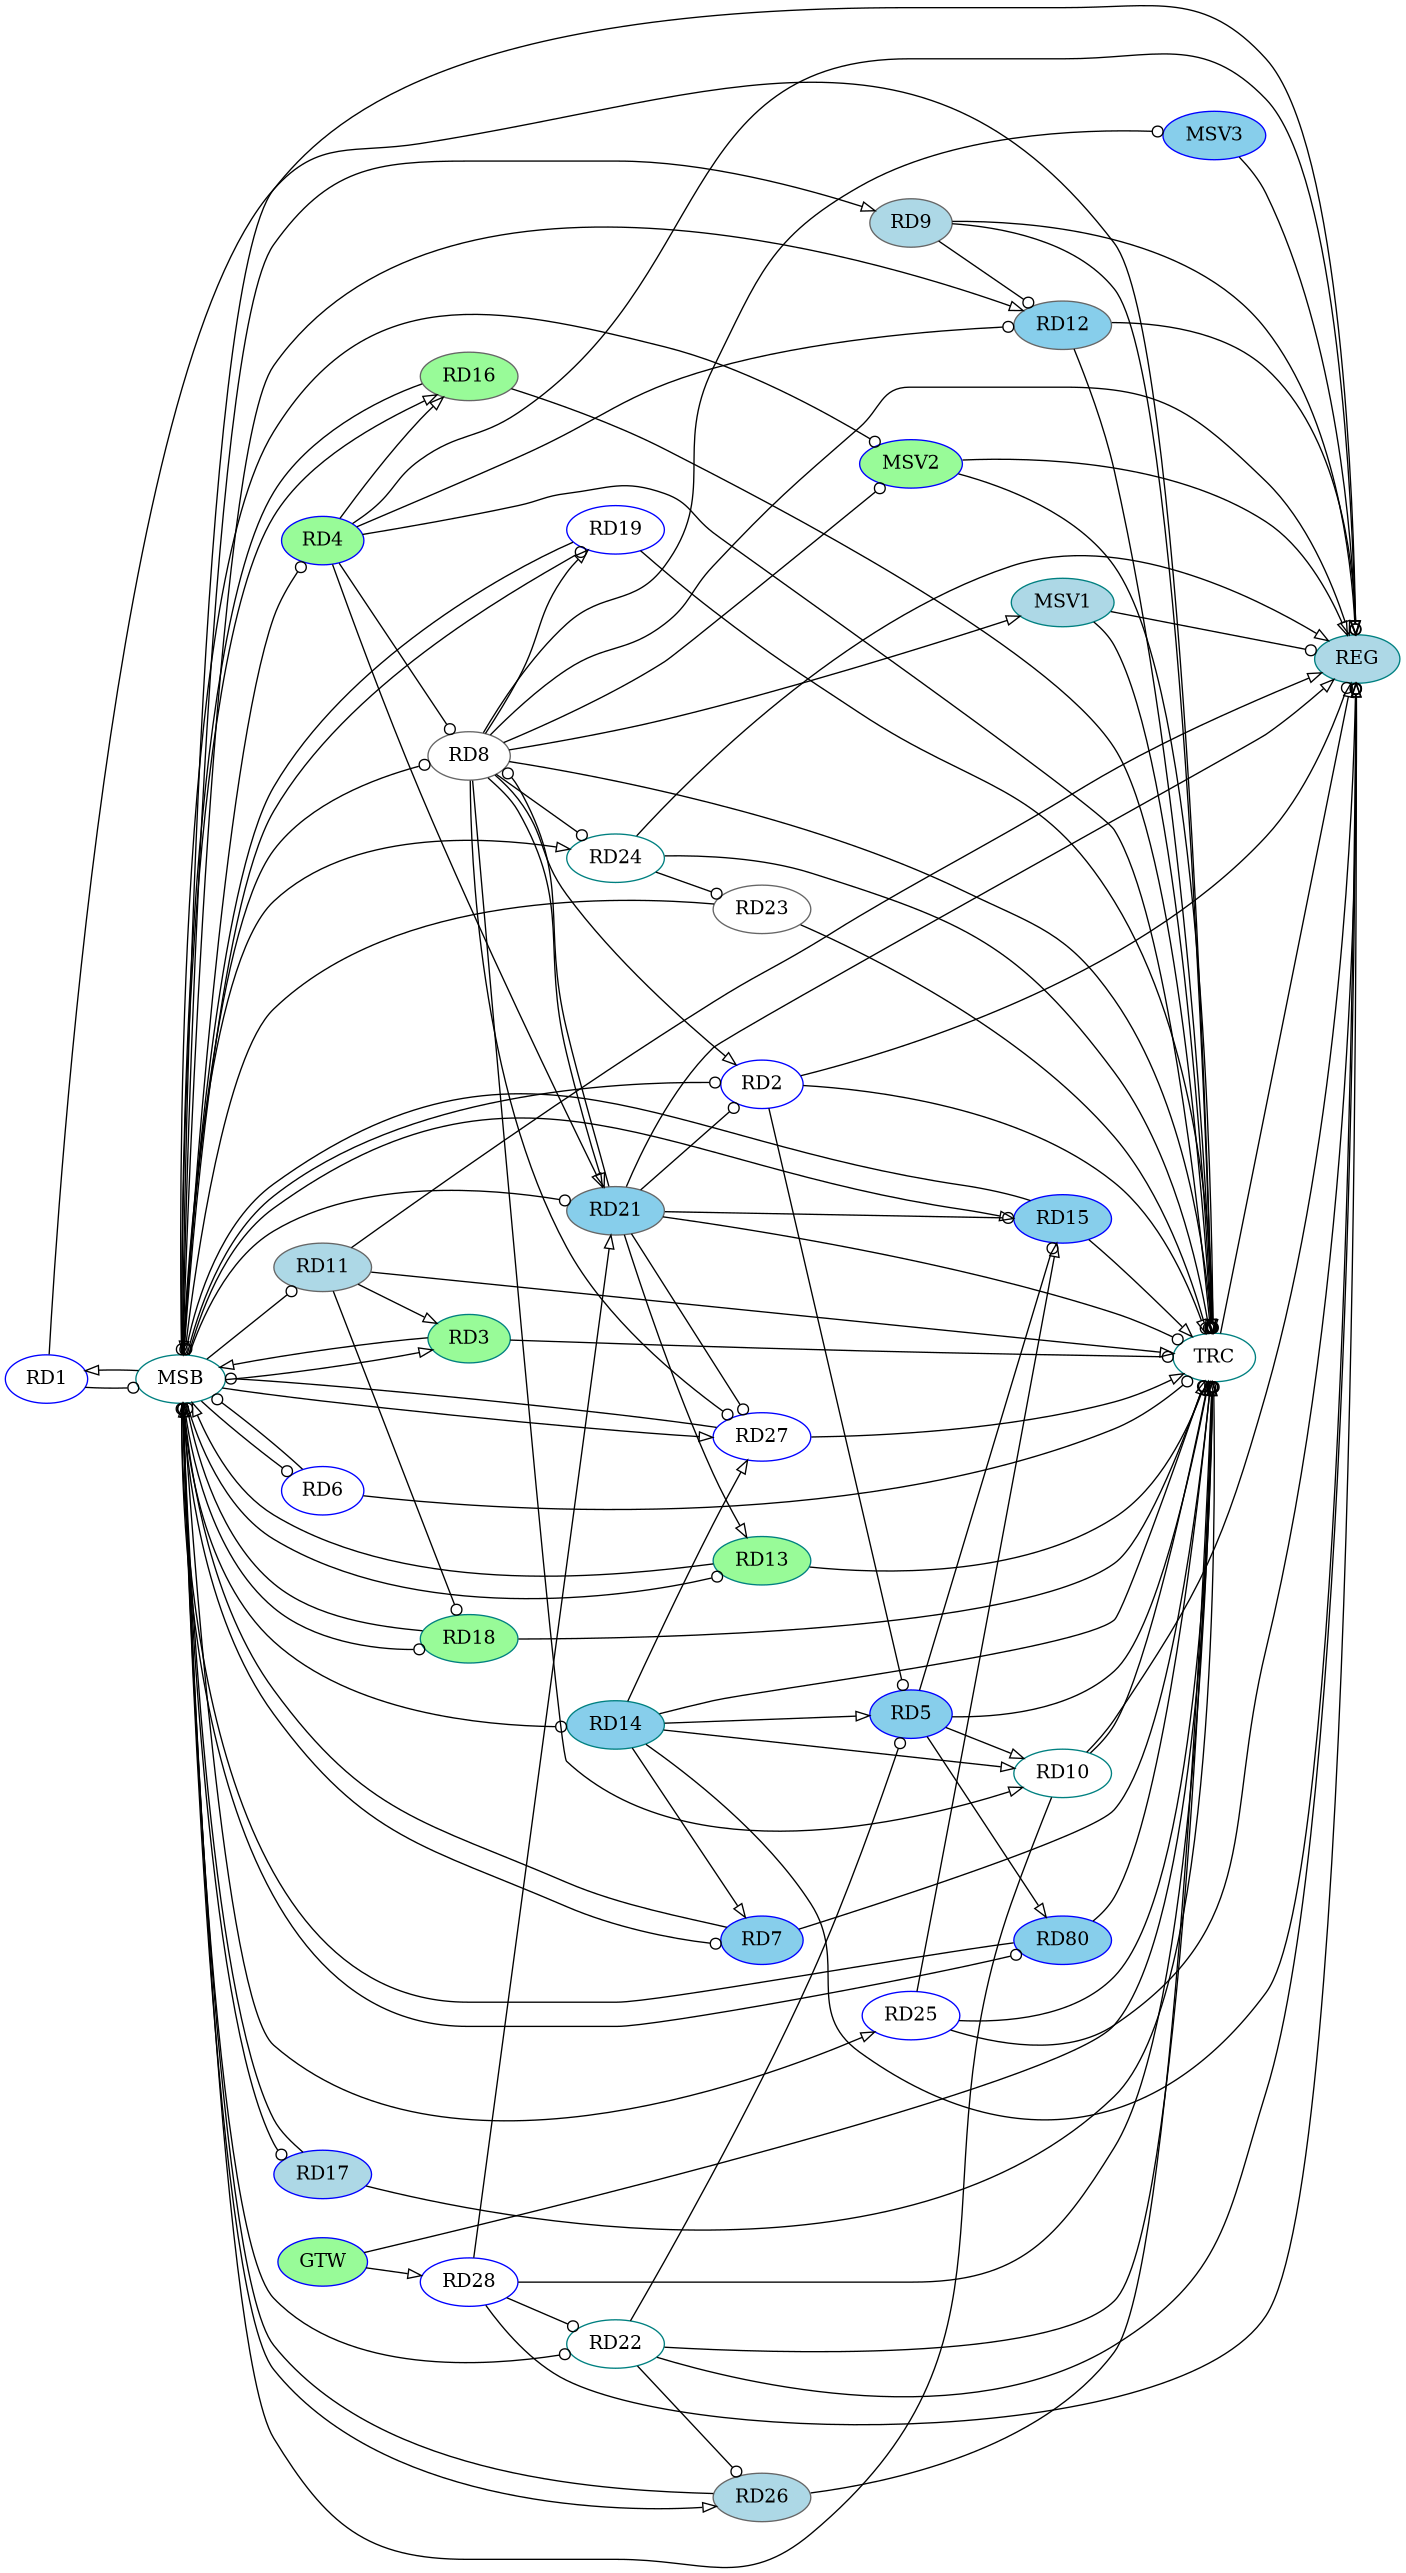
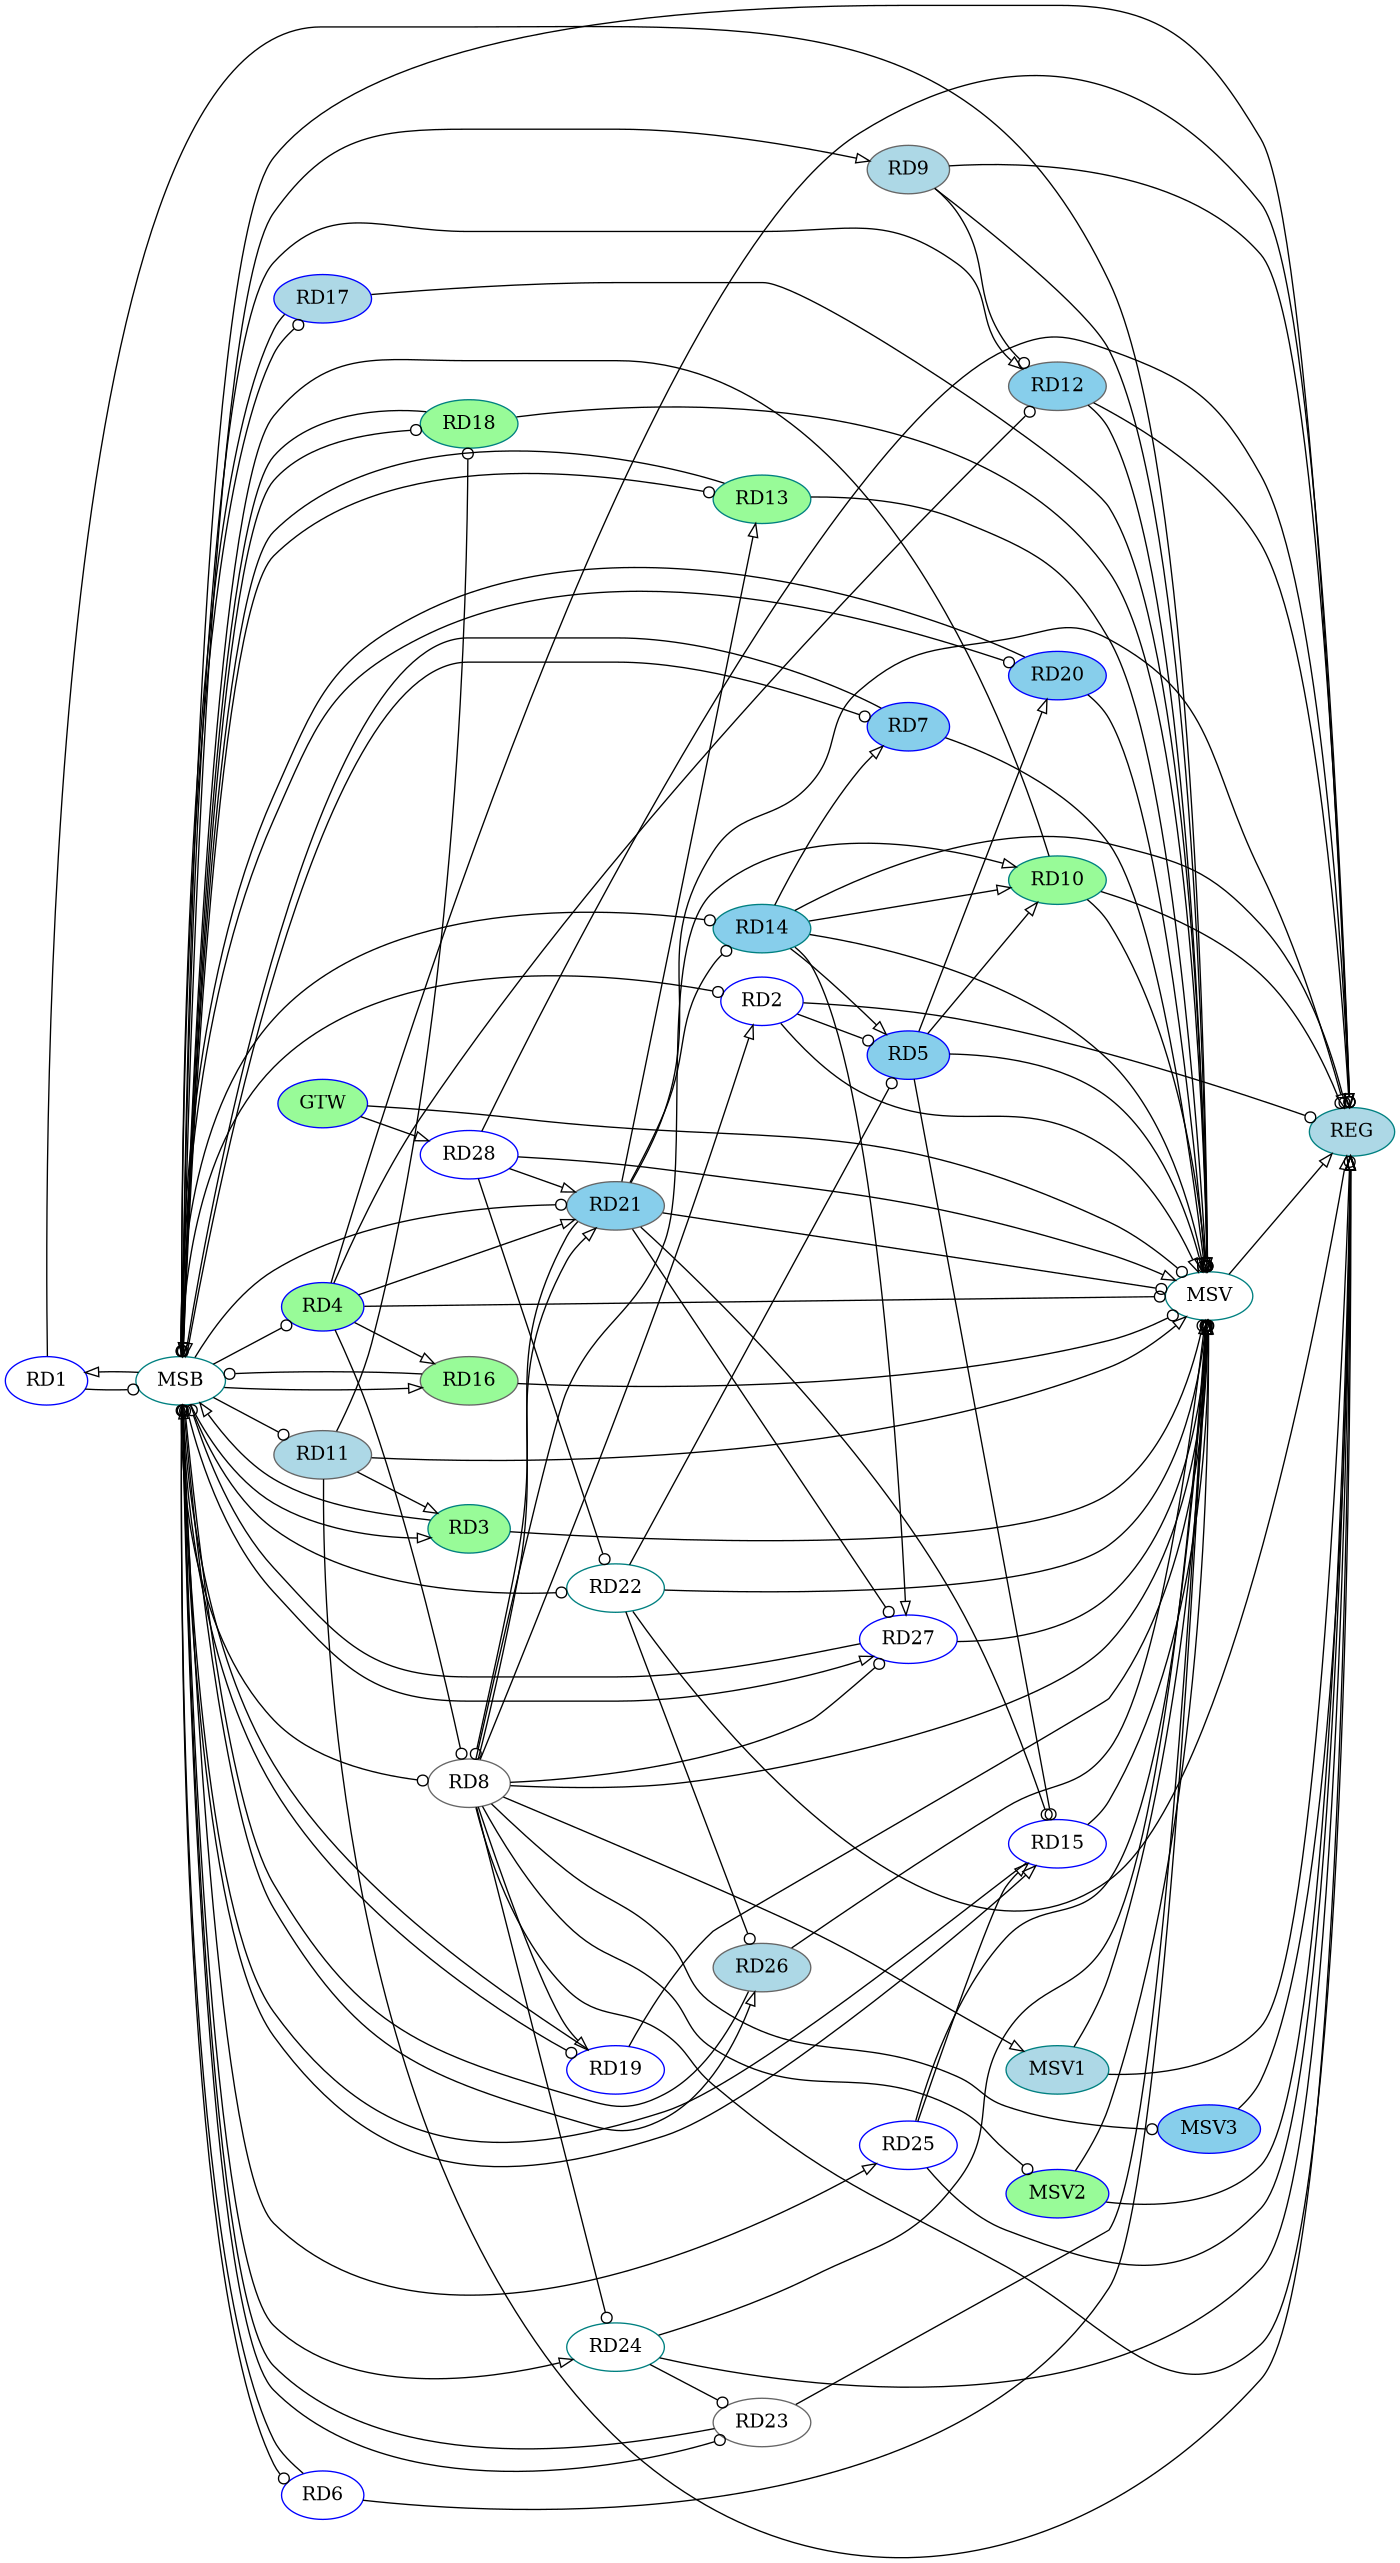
(253, 483) -> (255, 2347)
(683, 1153) -> (689, 1013)
(1063, 1219) -> (1057, 1844)
(1214, 1358) -> (1209, 1296)
(1063, 1773) -> (1057, 880)
(1063, 1940) -> (1057, 676)
